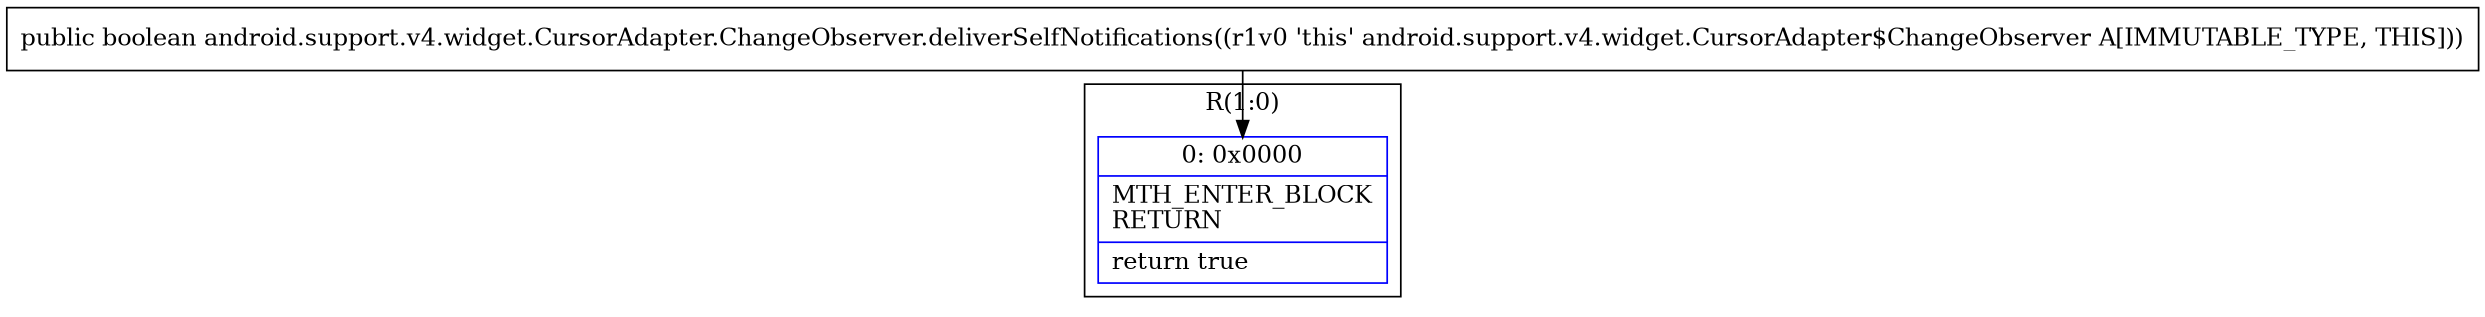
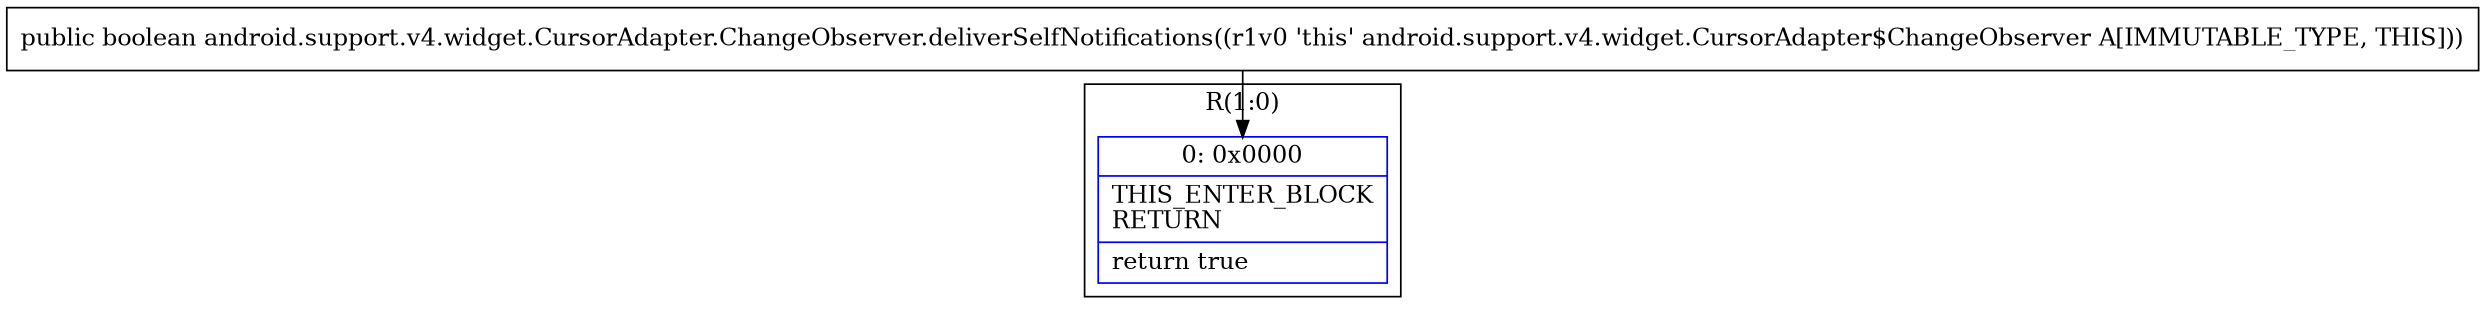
(1243, 196) -> (1243, 196)
